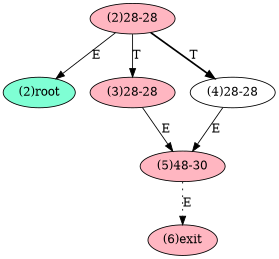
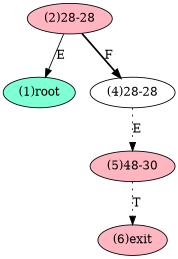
(194, 56) -> (109, 56)
(39, 92) -> (39, 92)
(133, 92) -> none
(210, 126) -> (133, 125)
(187, 203) -> (137, 203)
